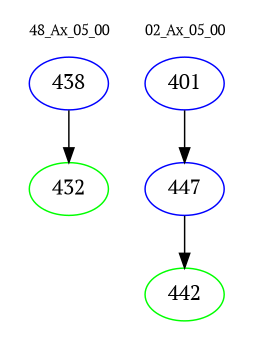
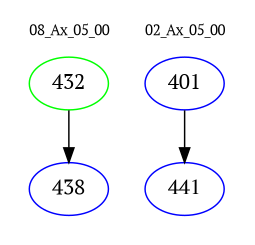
(70, 32) -> (70, 32)
(69, 129) -> (69, 129)
(185, 189) -> (185, 189)
(185, 295) -> none
